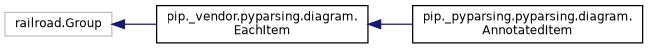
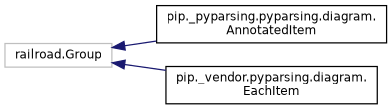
(397, 24) -> (140, 43)
